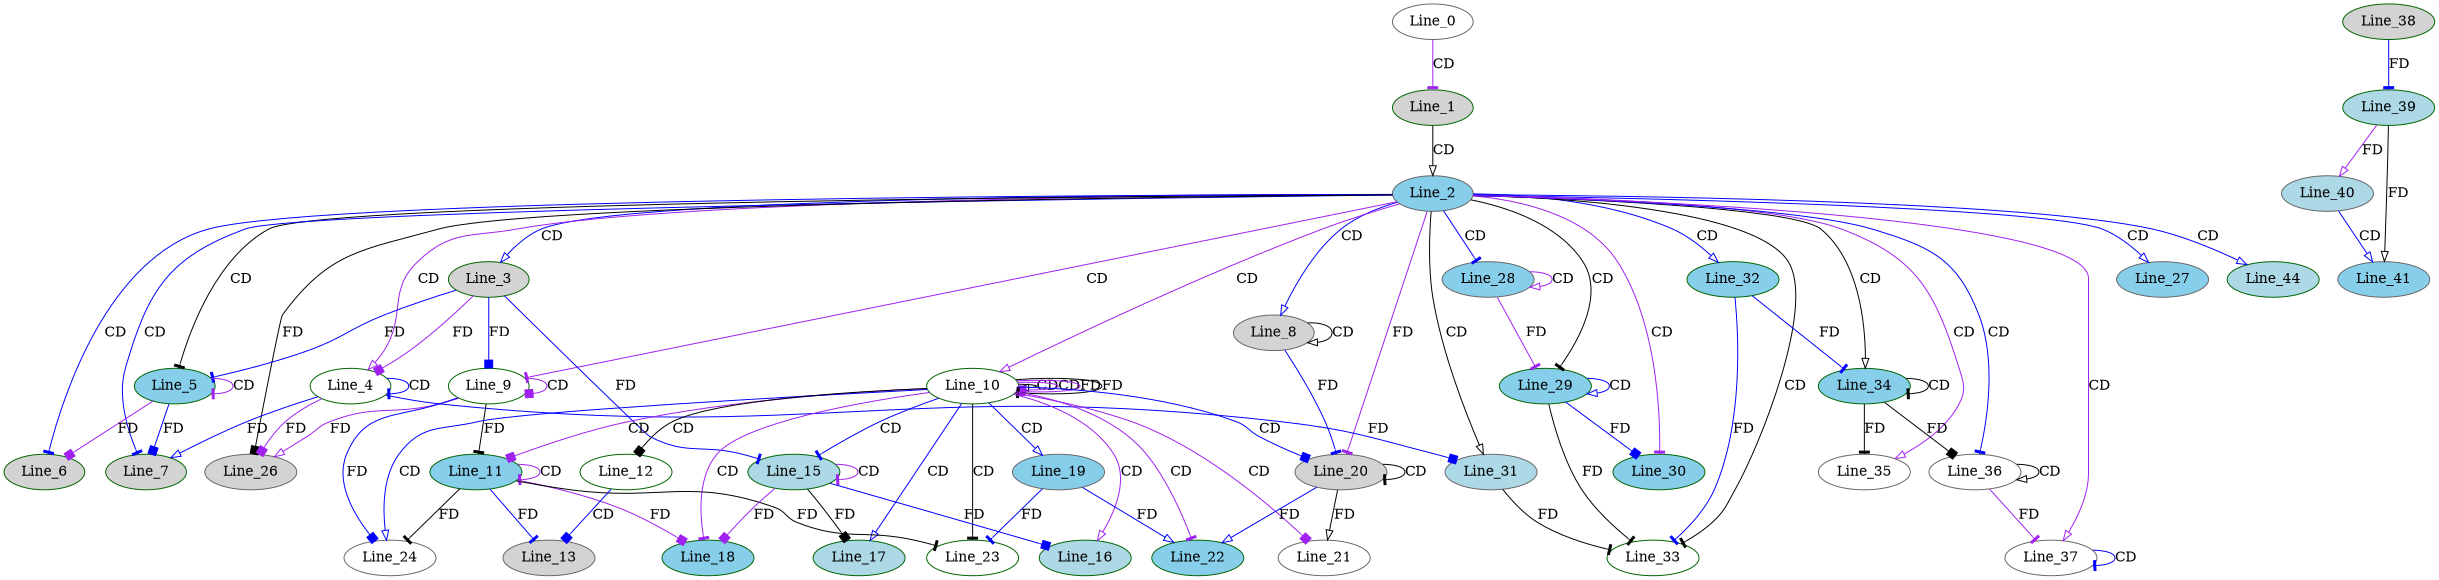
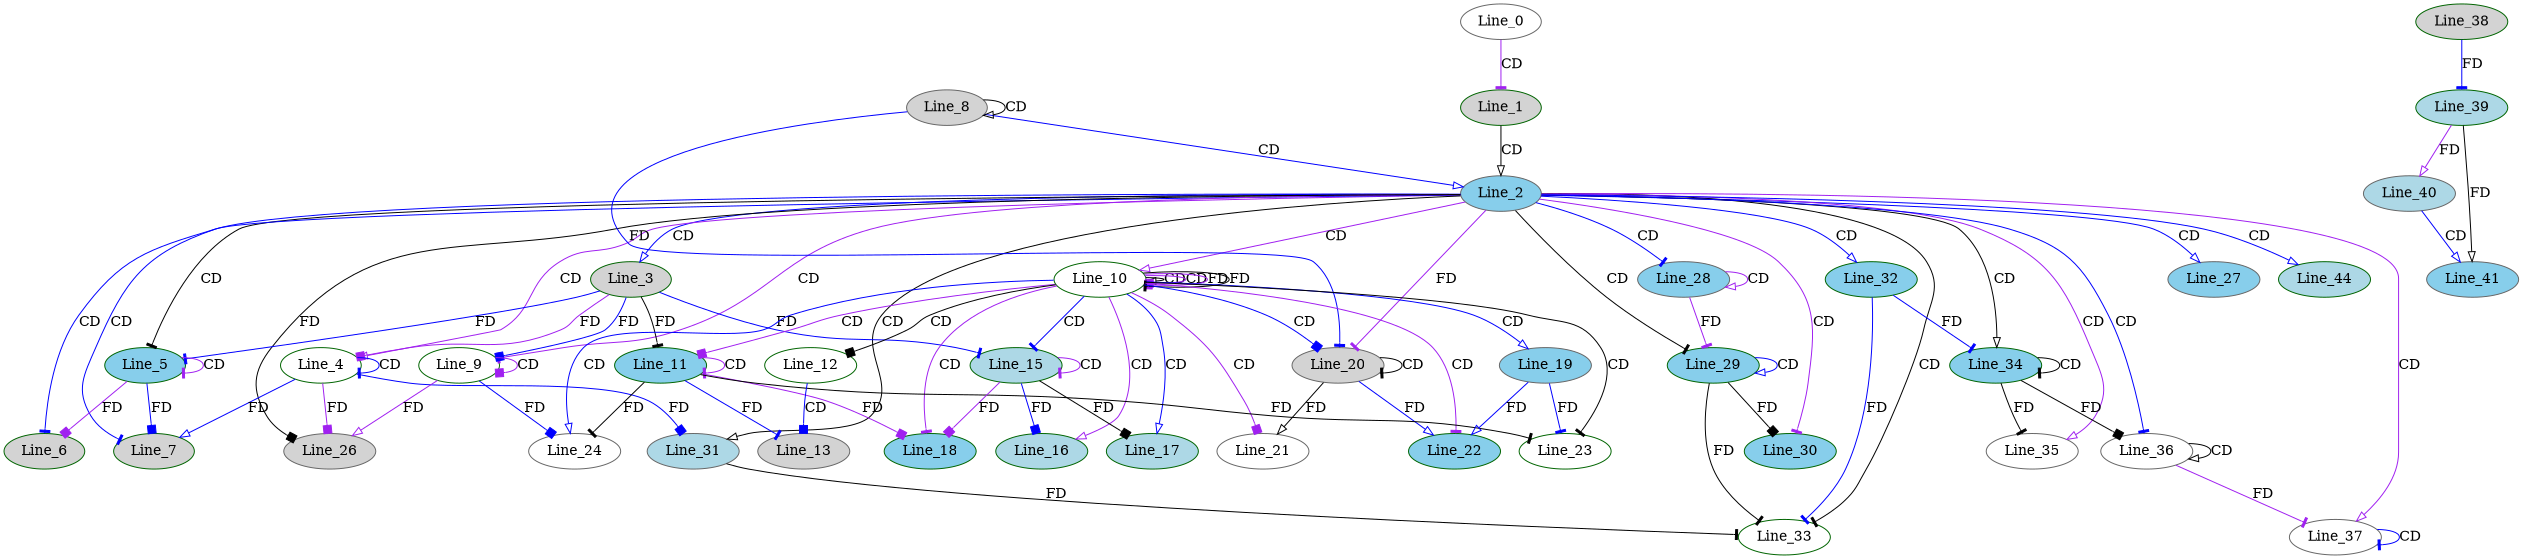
(1329, 240) -> (1219, 150)
(1598, 426) -> (1748, 405)
(483, 428) -> (651, 319)
